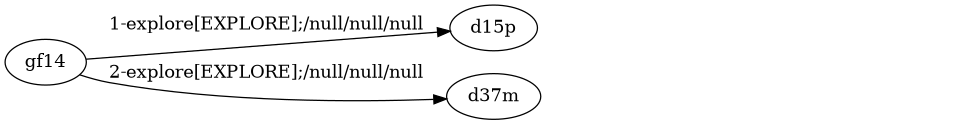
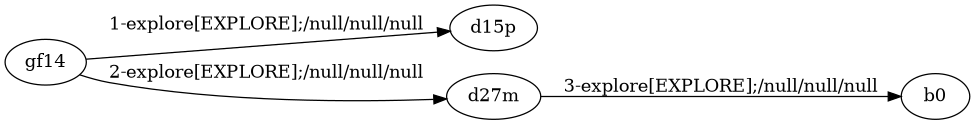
(494, 96) -> (494, 96)
none -> (936, 96)
